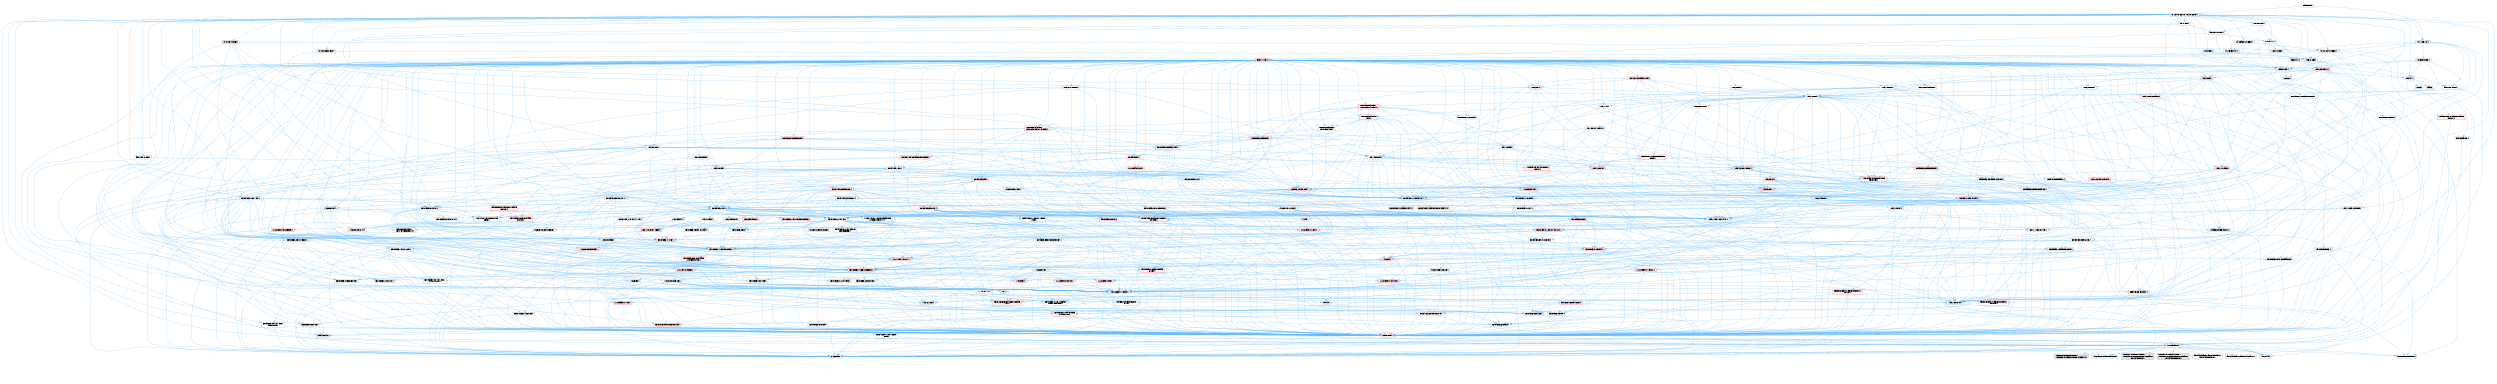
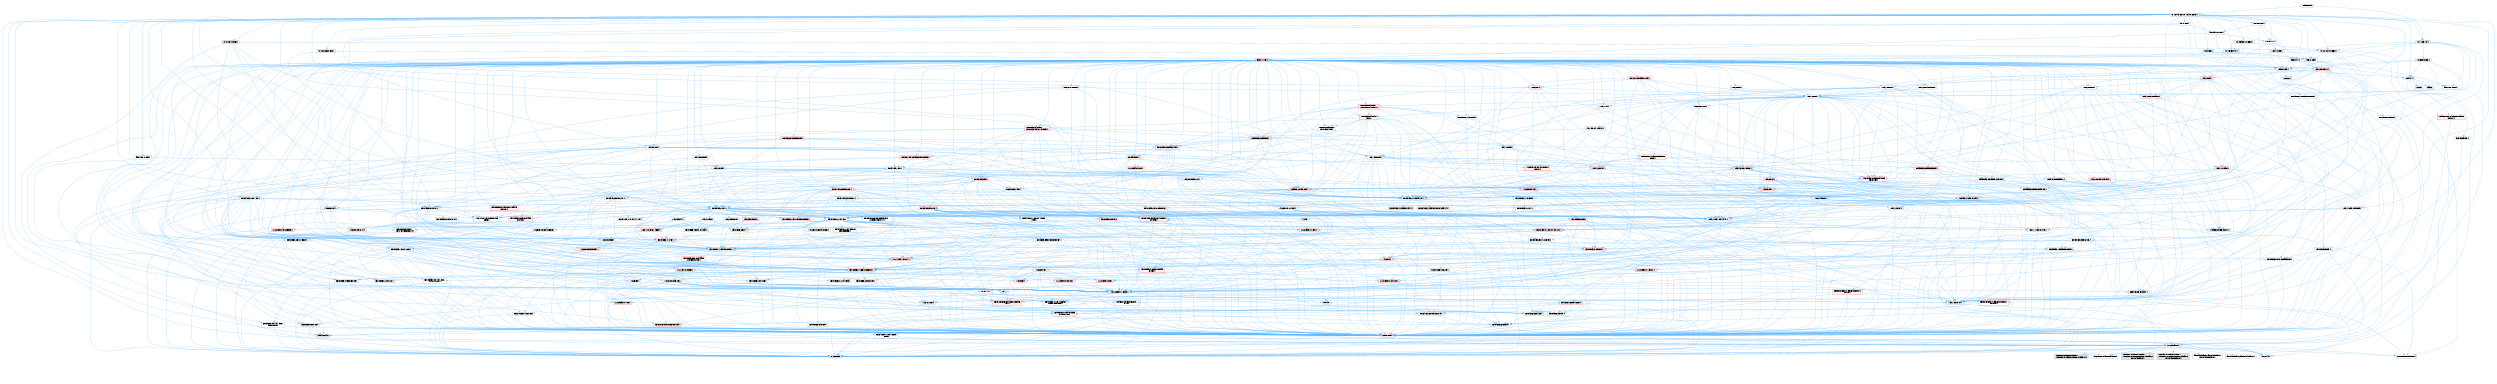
(877, 219) -> (877, 219)
